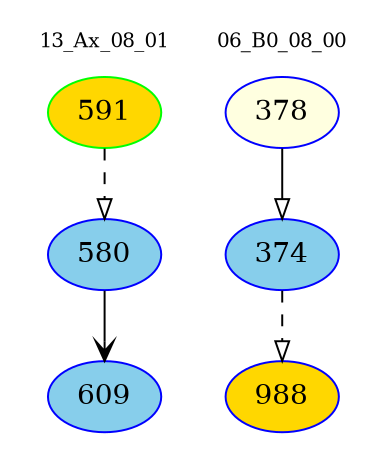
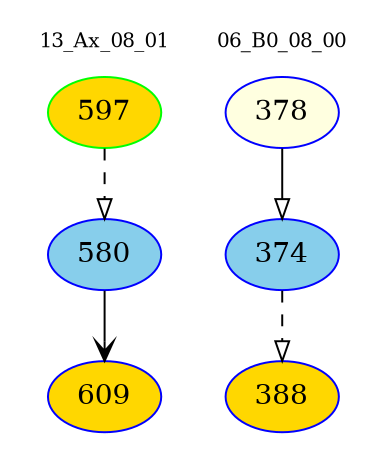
(105, 112) -> (105, 112)
(105, 397) -> (105, 397)
(282, 397) -> (282, 397)
